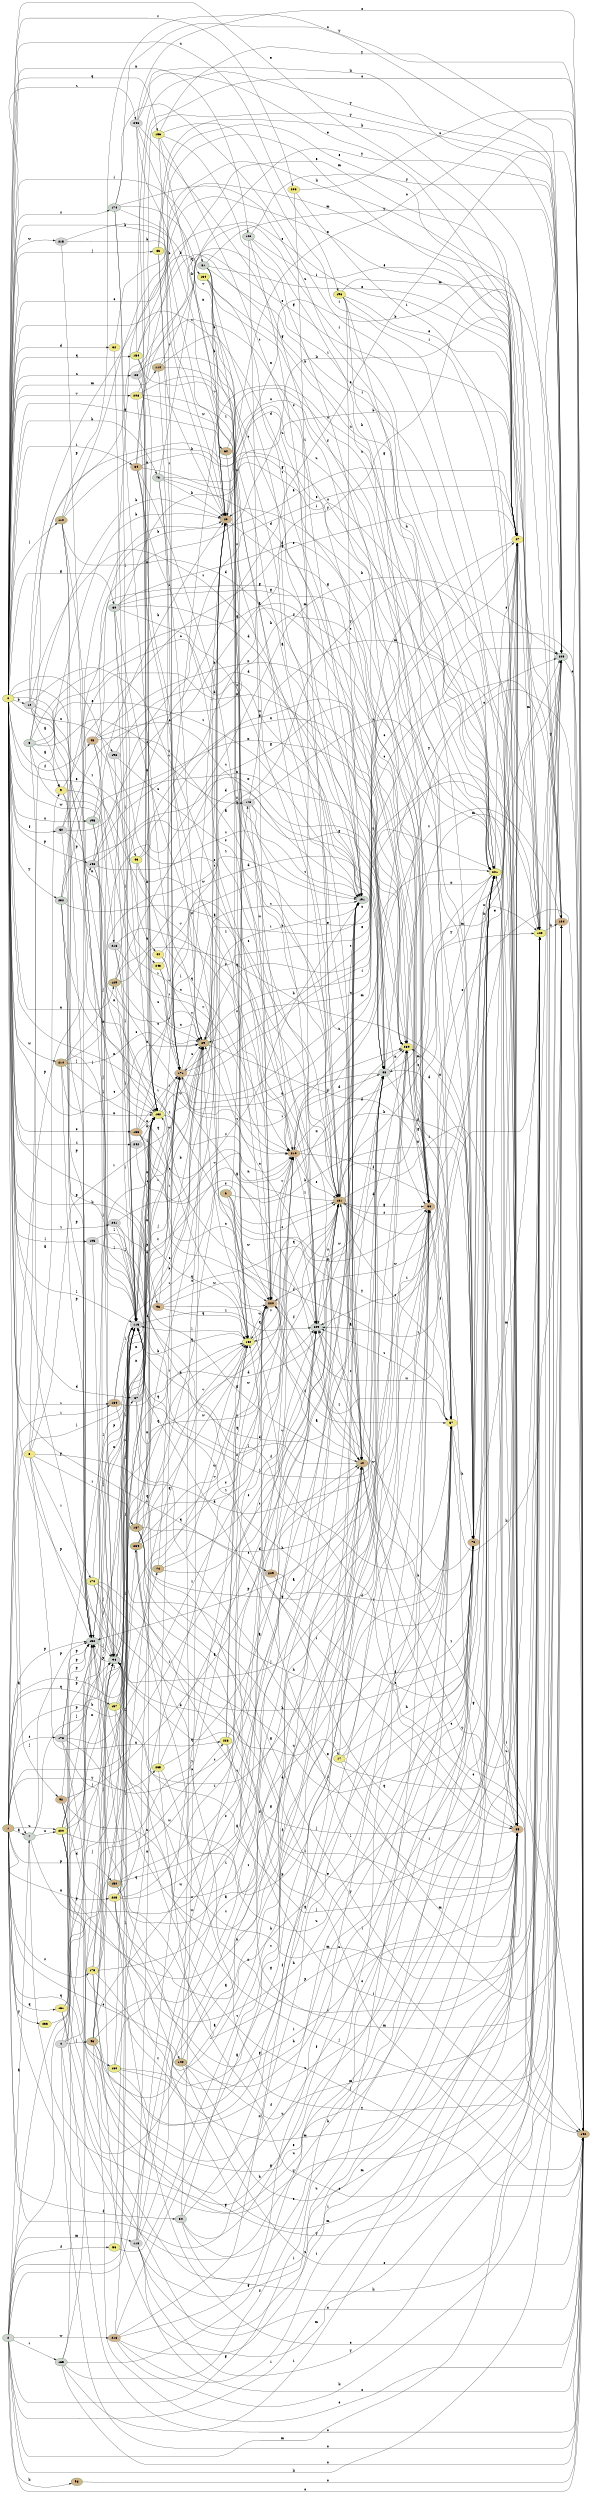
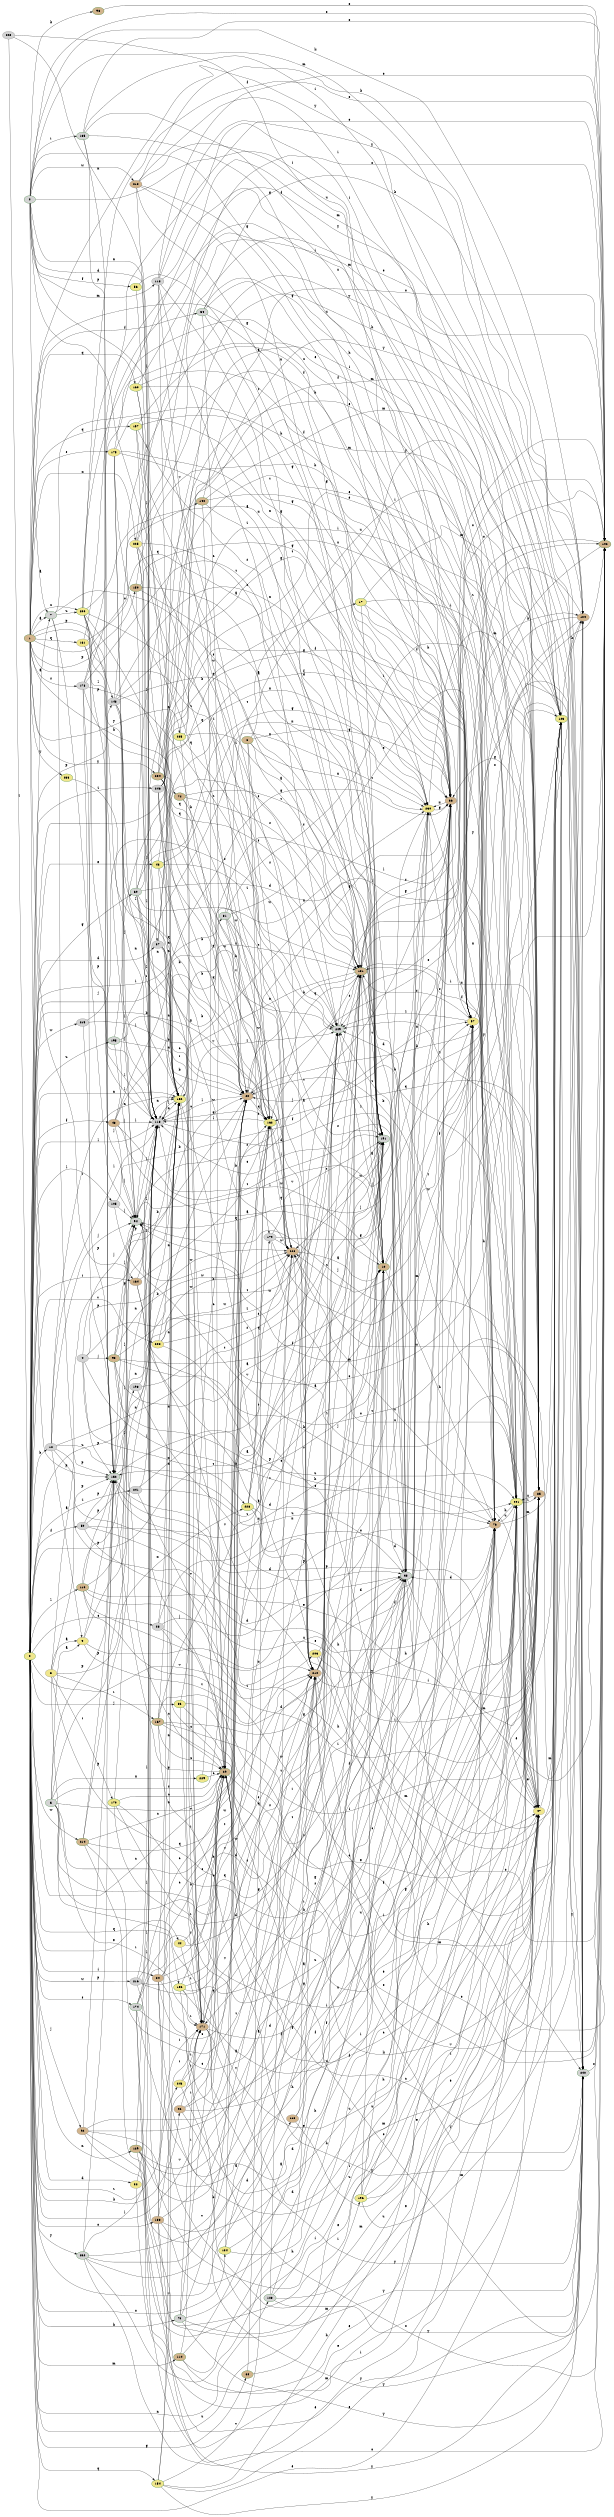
(203, 300) -> (225, 859)
(12, 976) -> (19, 845)
none -> (272, 1417)
none -> (202, 1778)
